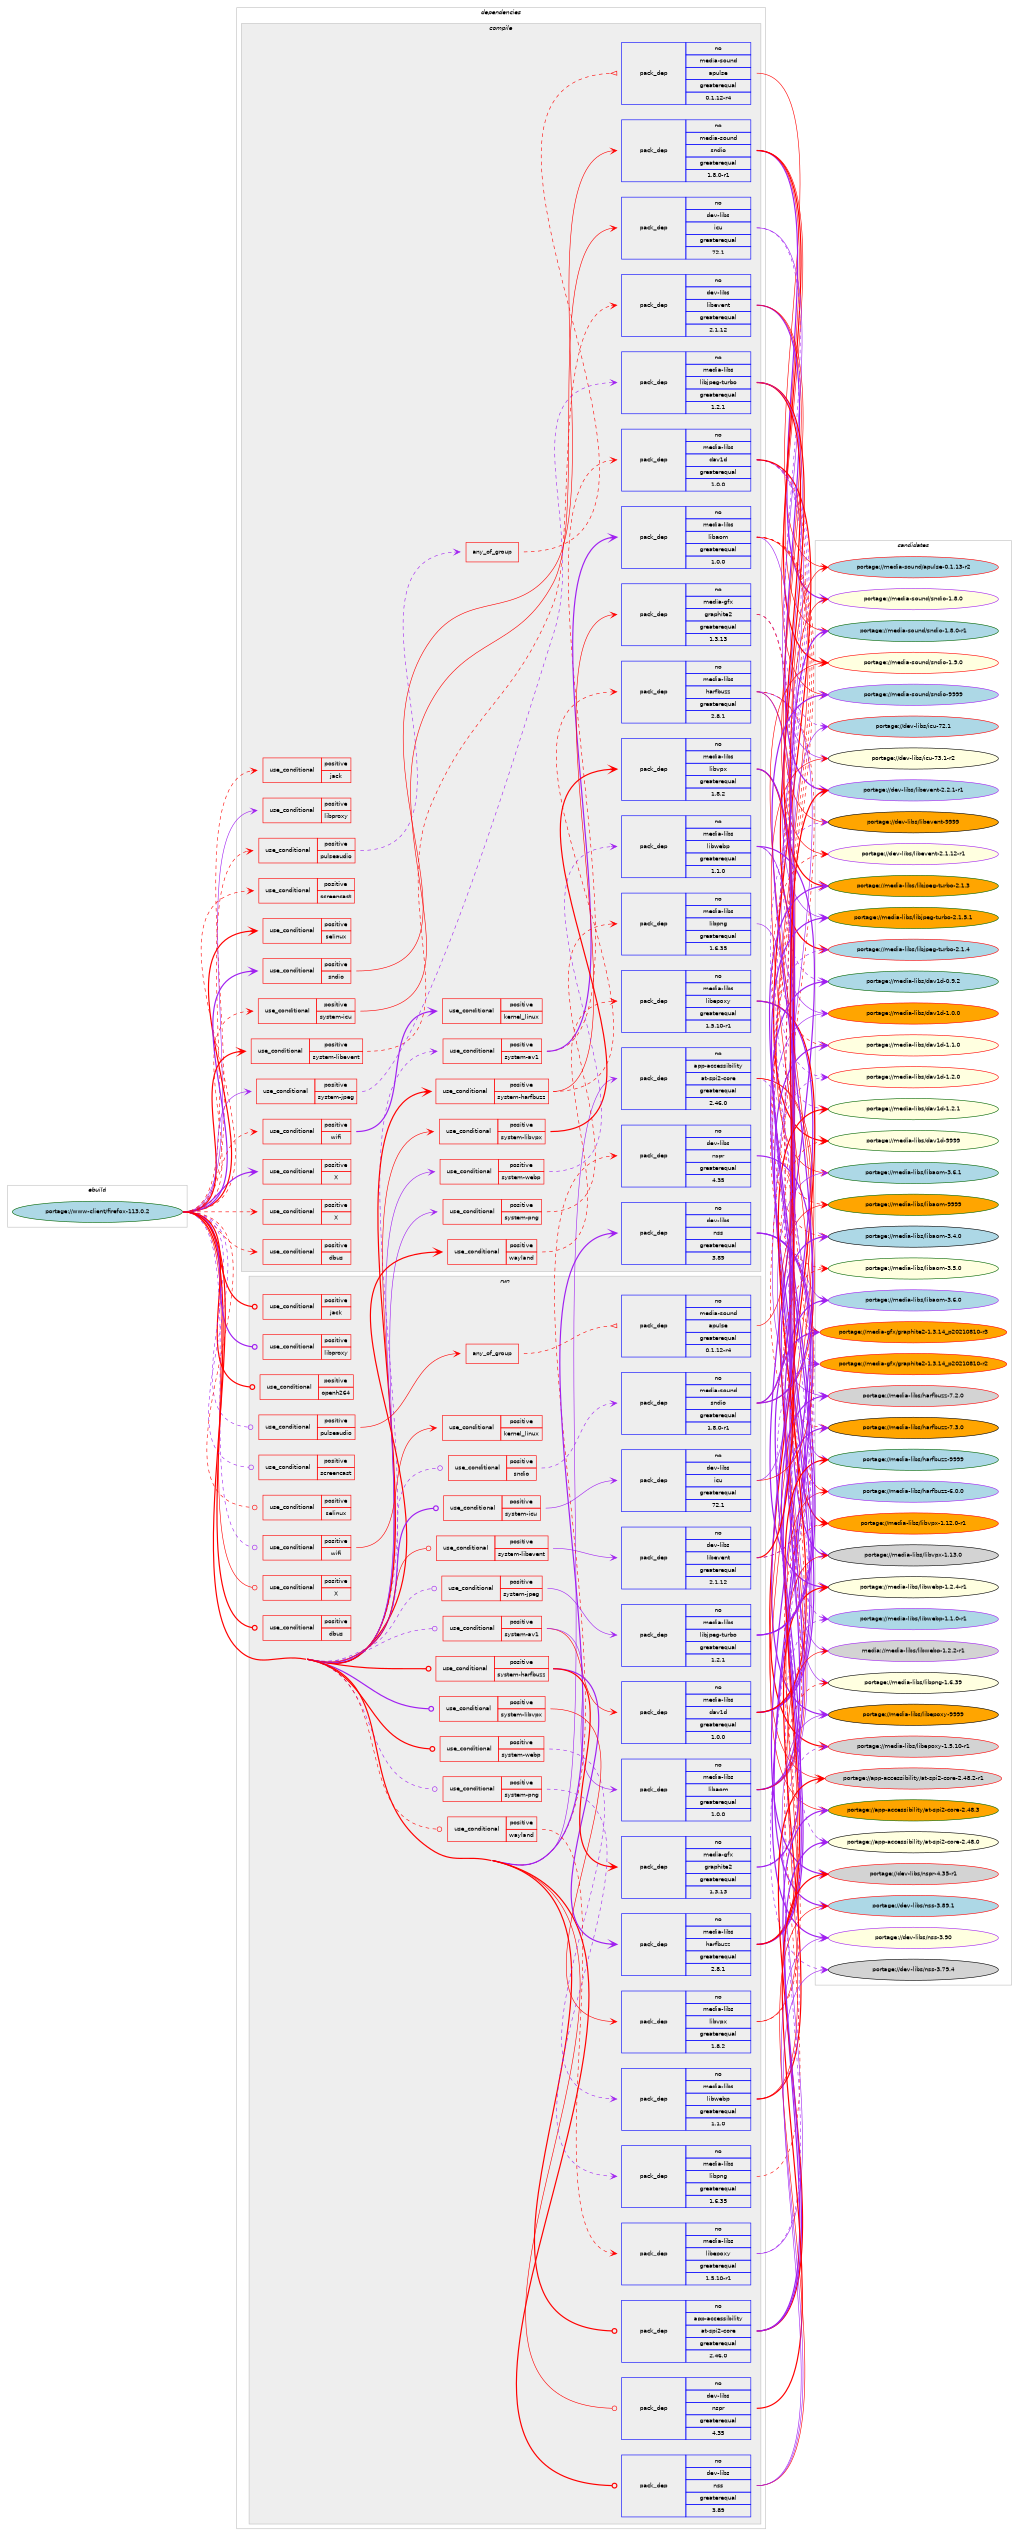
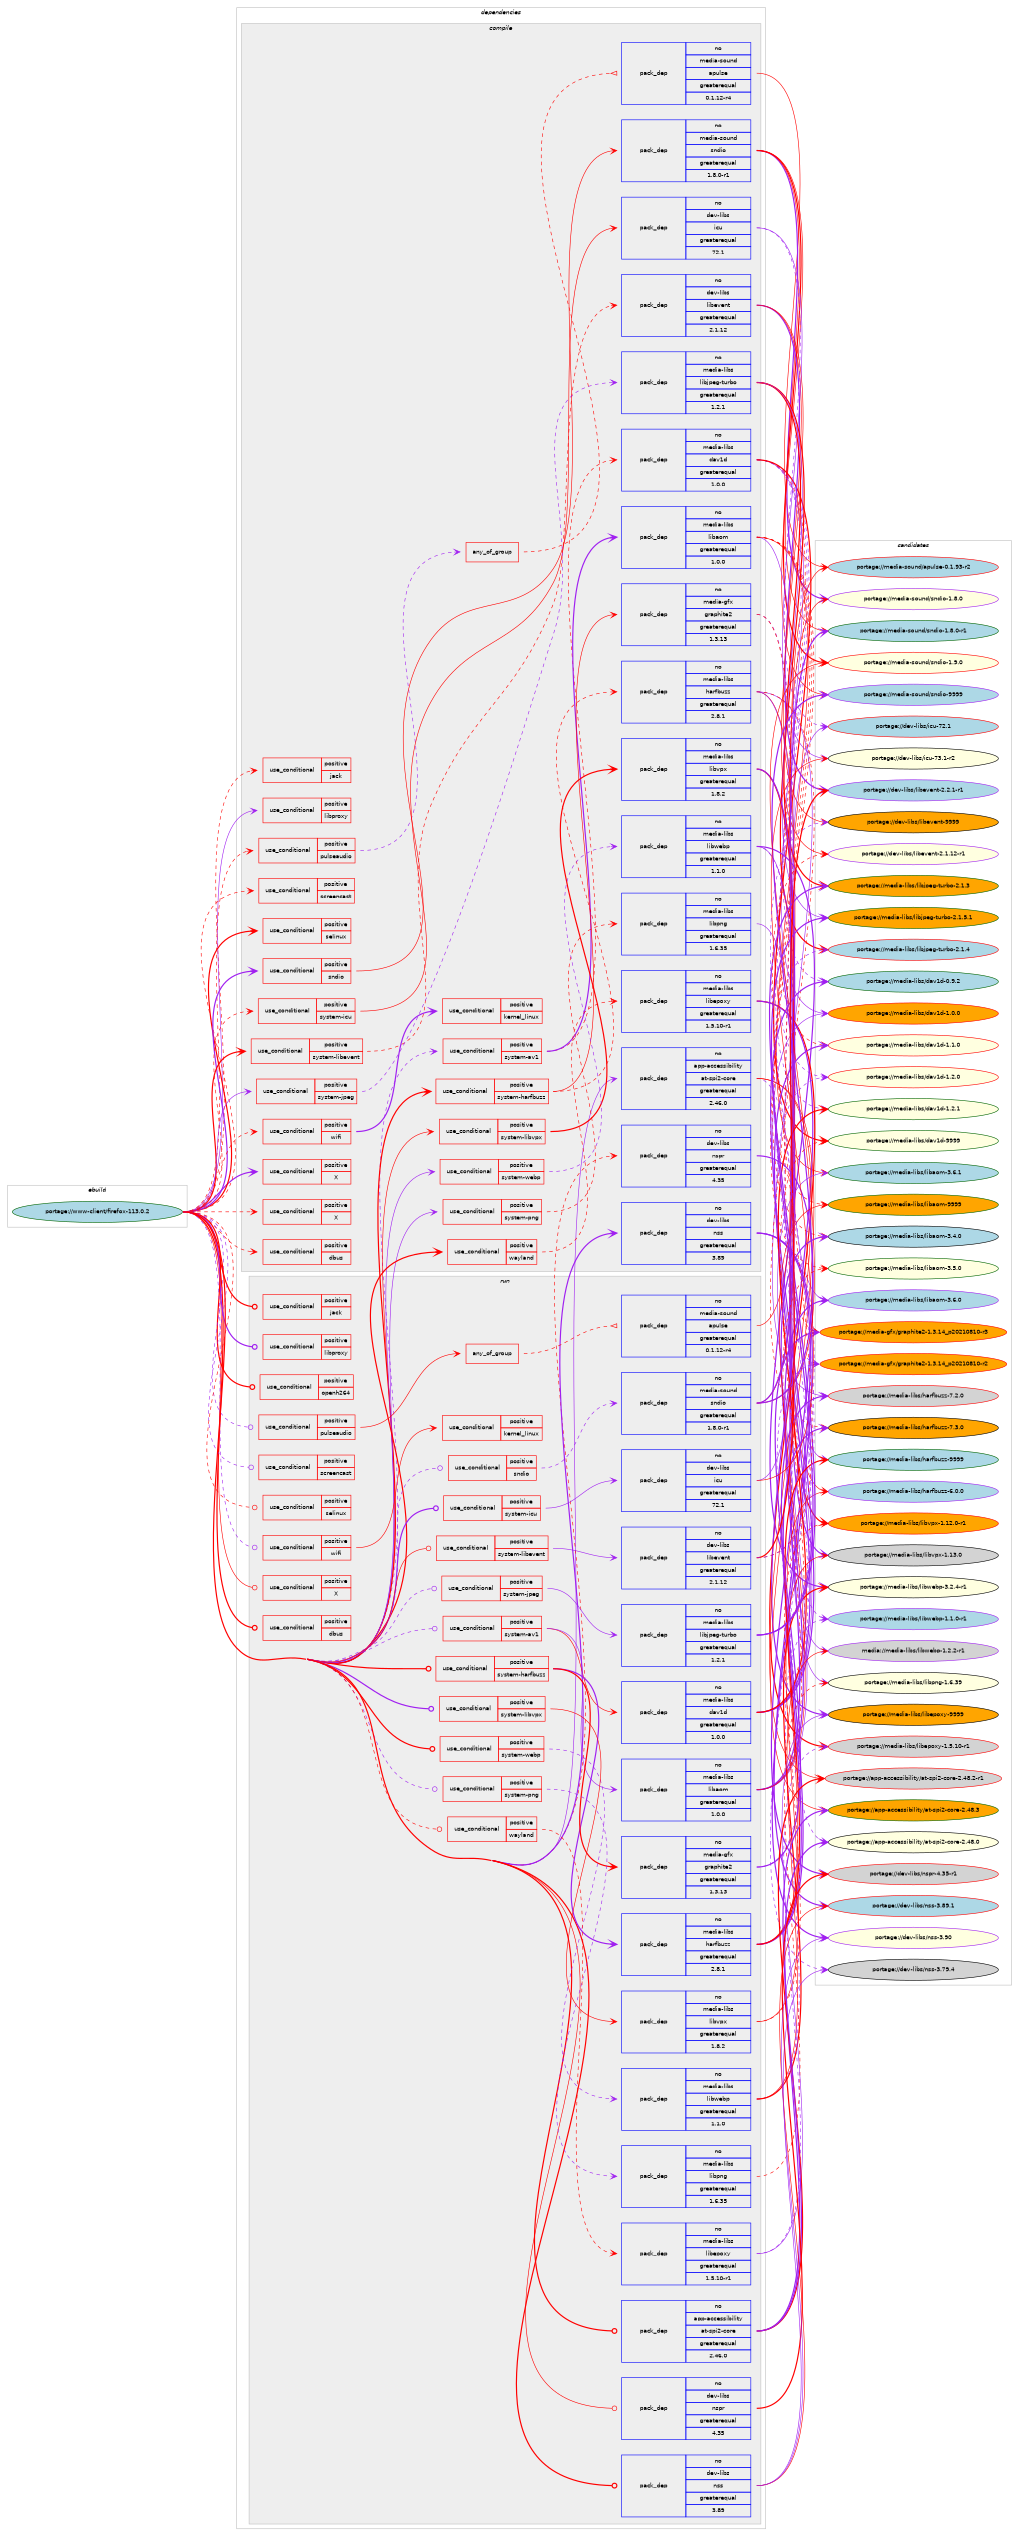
(913, 567) -> (913, 567)
(913, 1587) -> (913, 1587)
